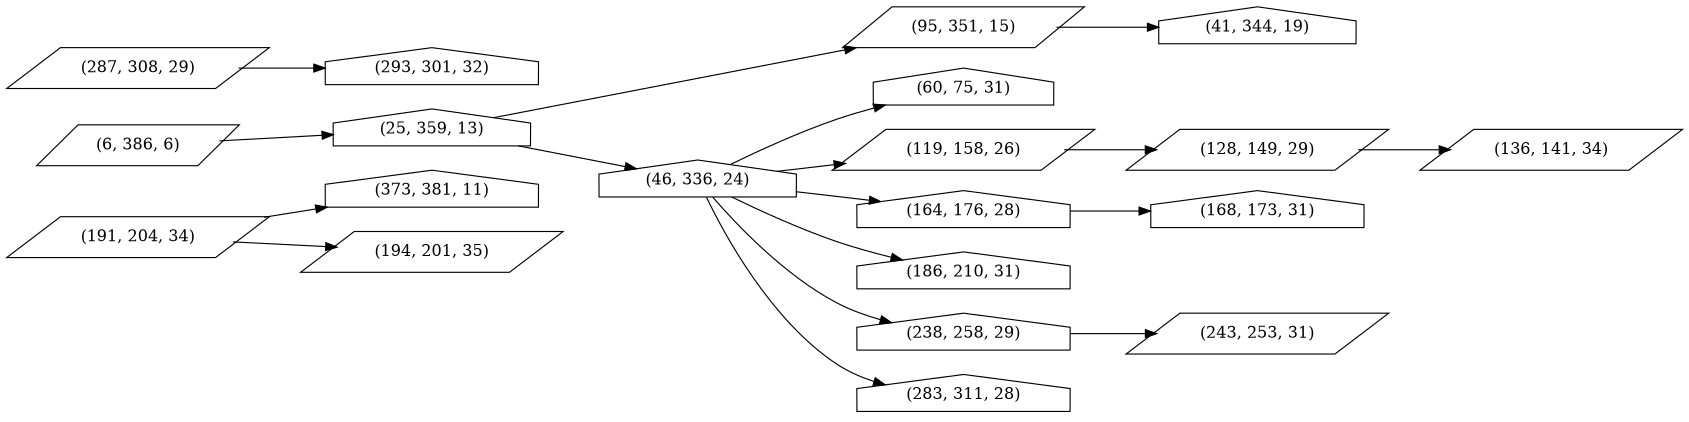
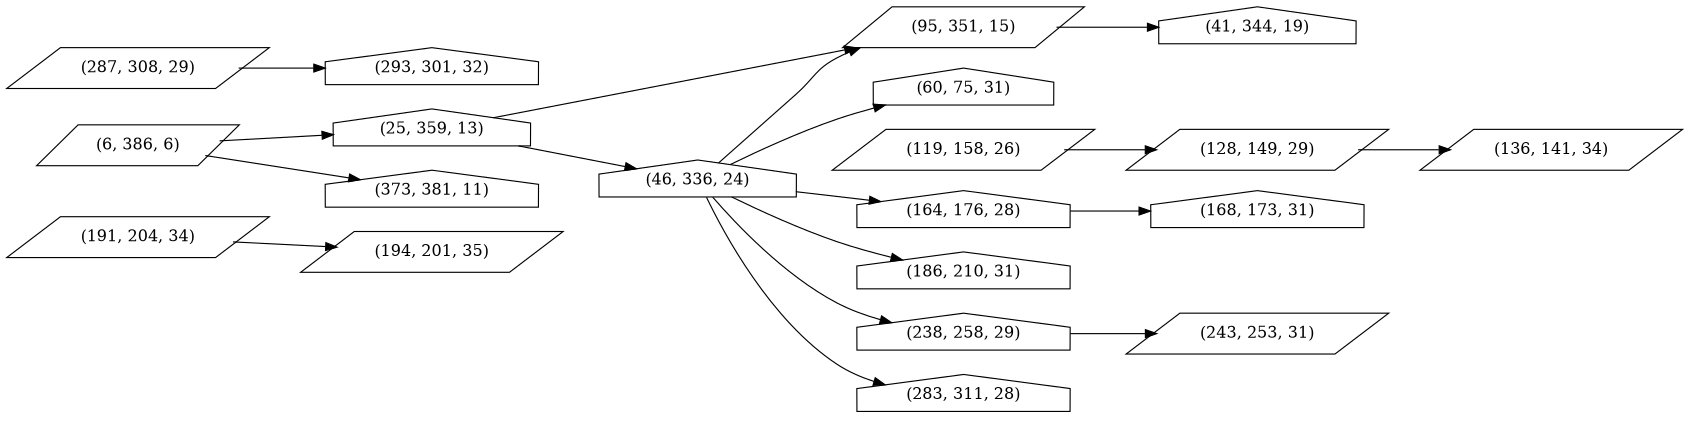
(805, 168) -> (783, 106)
(290, 213) -> (277, 167)
